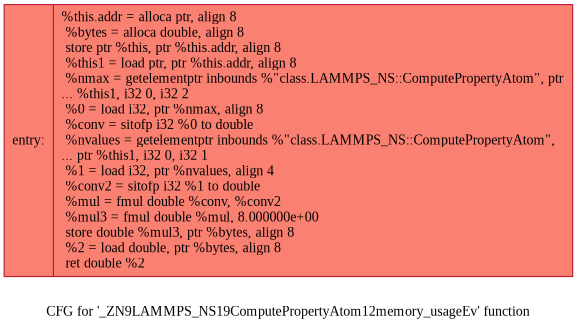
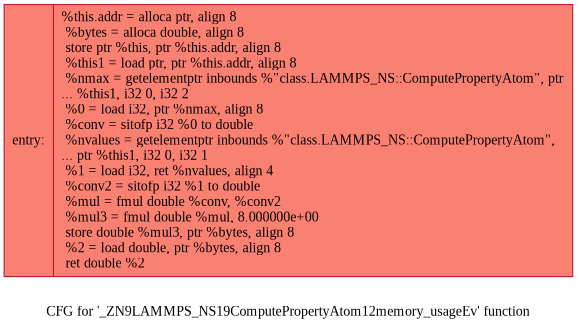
(168, 171) -> (168, 171)
